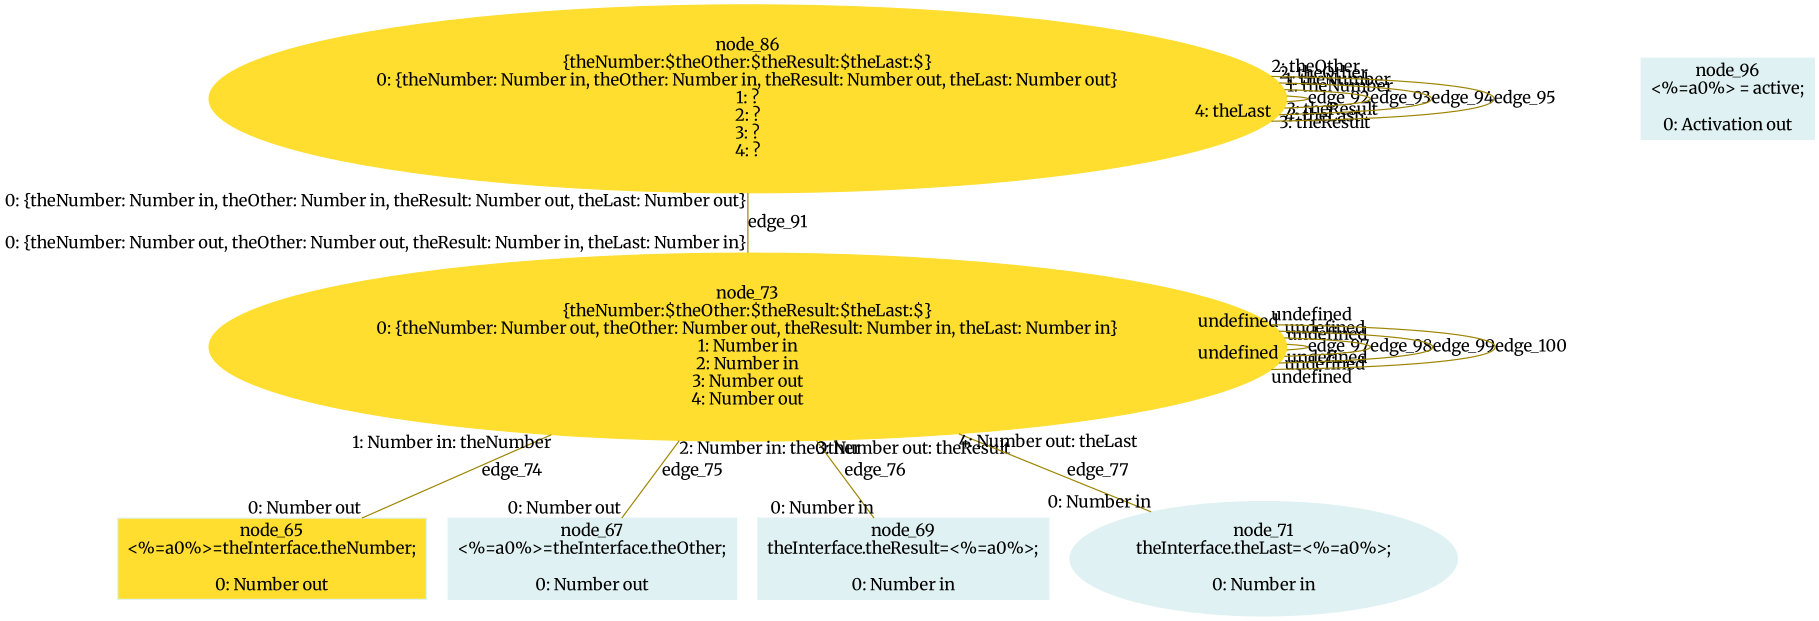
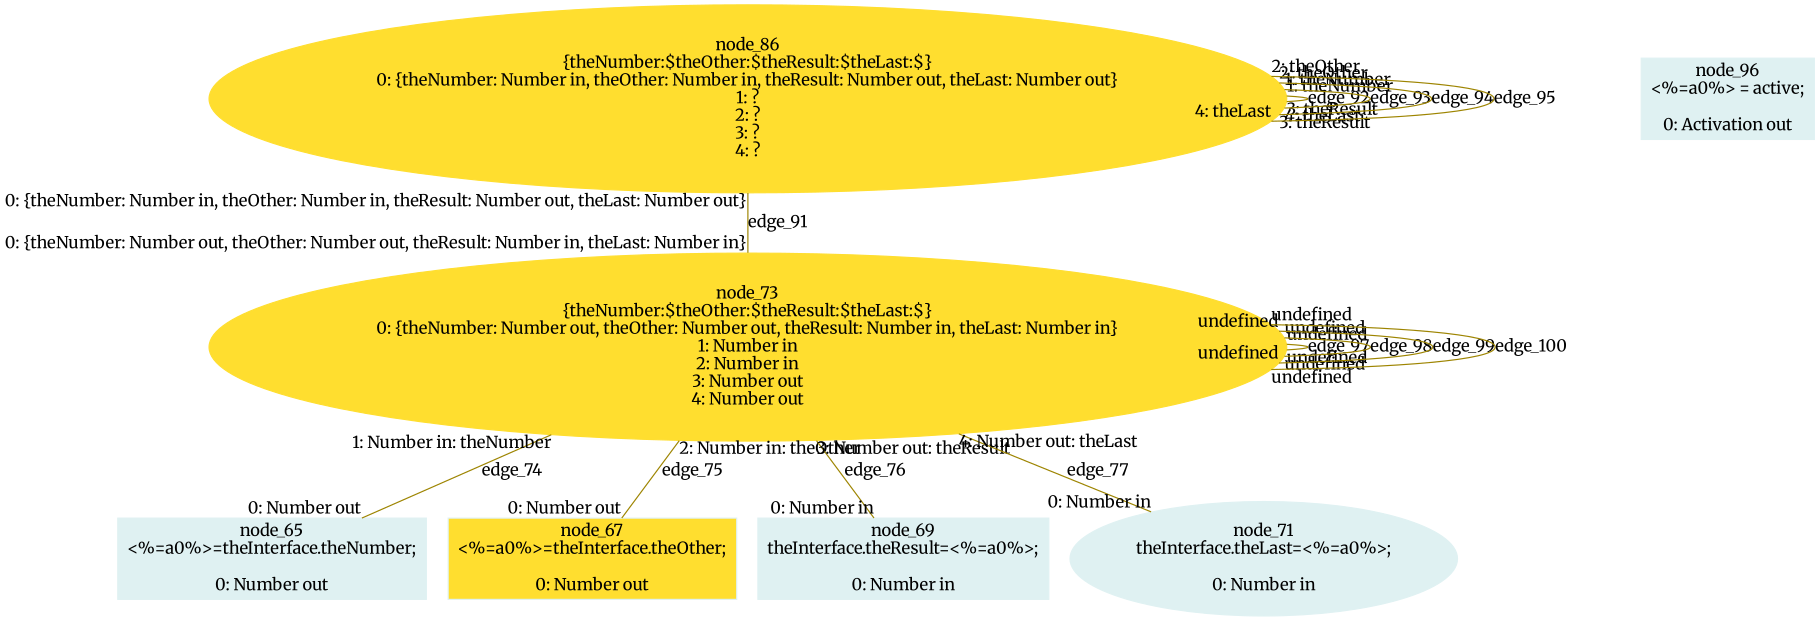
(272, 559) -> (272, 559)
(592, 559) -> (592, 559)
